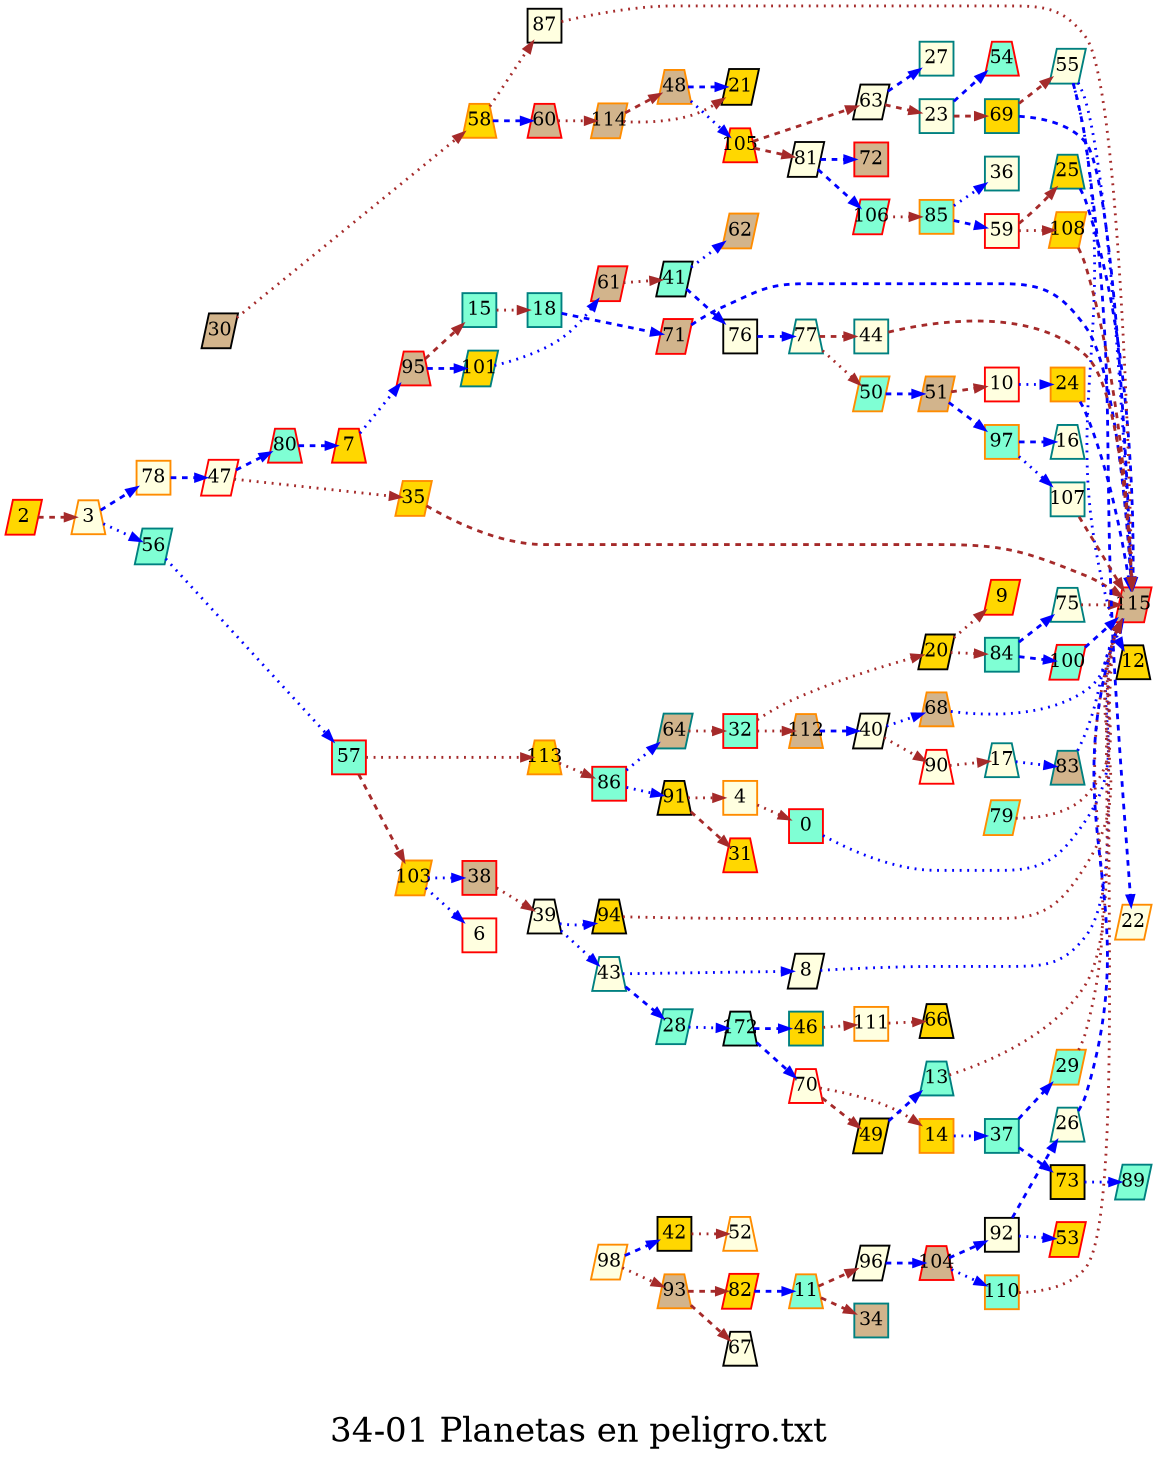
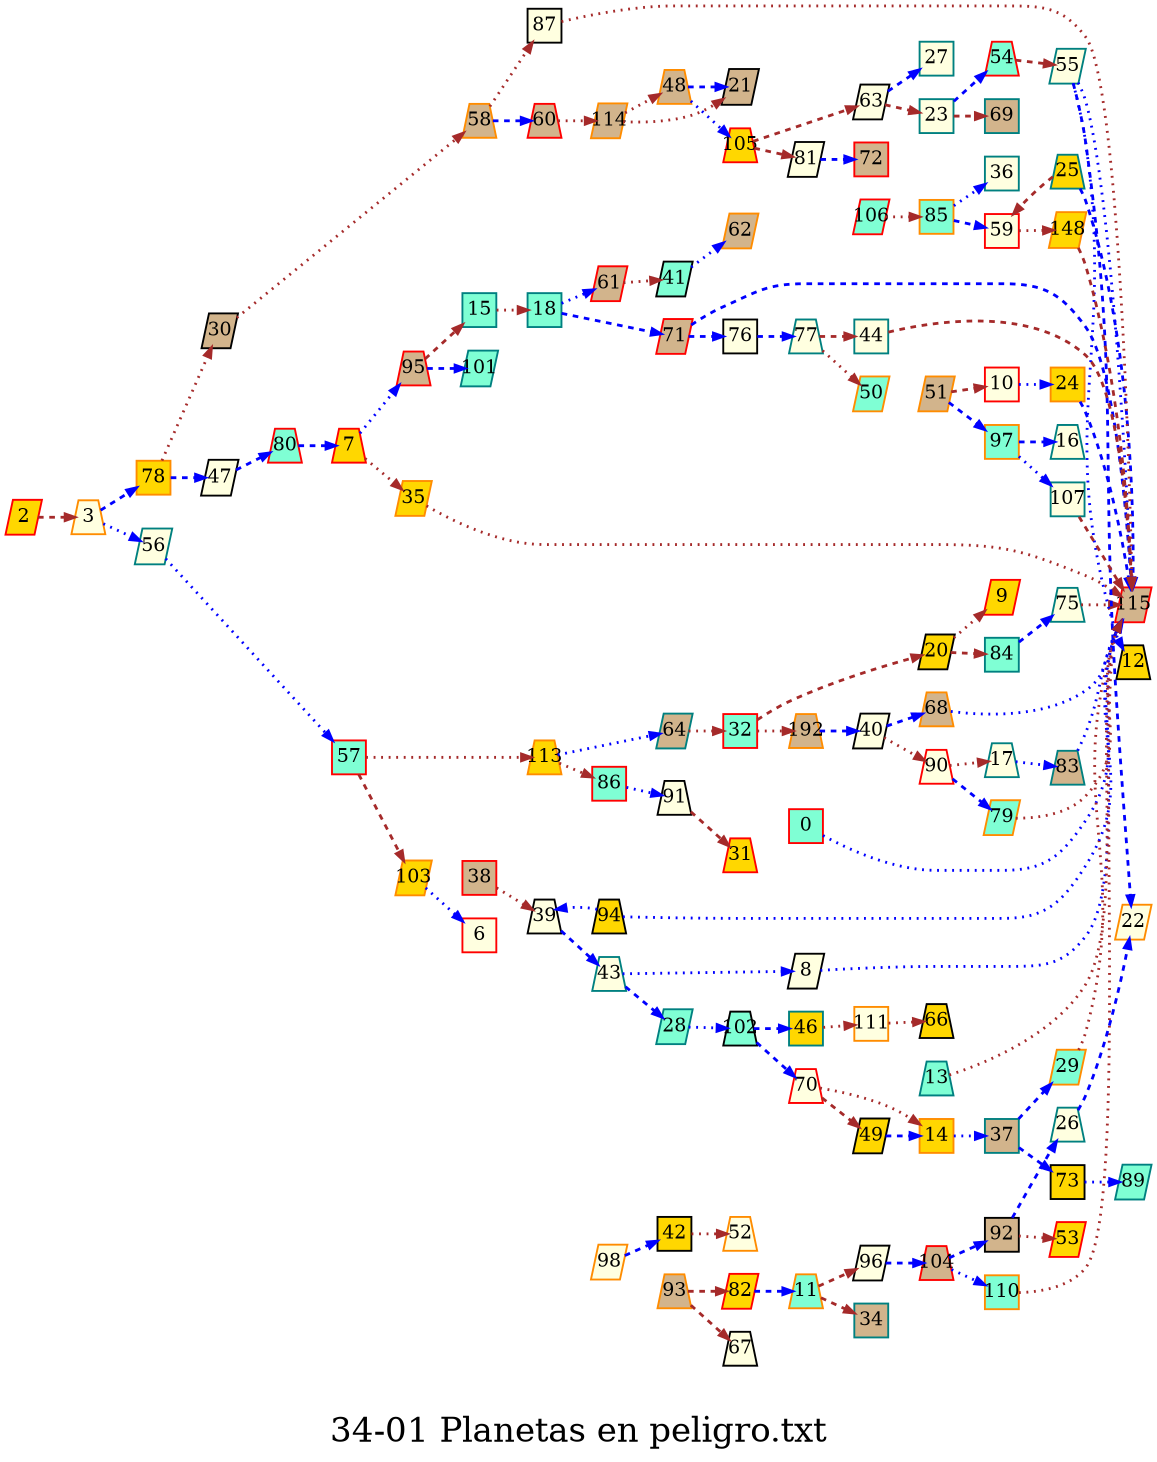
(740, 87) -> (740, 87)
(1031, 94) -> (1030, 62)
(638, 106) -> (638, 106)
(1002, 116) -> (1002, 116)
(479, 121) -> (479, 121)
(835, 185) -> none
(1034, 210) -> (1036, 191)
(1068, 230) -> (1068, 230)
(701, 302) -> (701, 336)
(1116, 322) -> none
(549, 346) -> (573, 298)
(479, 368) -> (479, 368)
(899, 394) -> none
none -> (185, 409)
(154, 478) -> (154, 478)
(220, 478) -> (220, 478)
(312, 488) -> (380, 471)
(770, 545) -> (770, 545)
(154, 546) -> (154, 546)
(963, 653) -> (963, 653)
(1068, 662) -> none
(833, 684) -> (833, 684)
(900, 722) -> (900, 722)
(806, 731) -> (806, 731)
(638, 760) -> (604, 745)
none -> (967, 791)
(674, 798) -> (674, 798)
(740, 798) -> none
(1101, 872) -> (1103, 1047)
(440, 878) -> none
(986, 918) -> (986, 918)
(572, 925) -> (582, 907)
(576, 944) -> (576, 944)
(740, 1029) -> (740, 1029)
(904, 1107) -> (898, 1136)
(1002, 1136) -> (1002, 1136)
(1002, 1235) -> (1002, 1235)
(1031, 1237) -> (1031, 1237)
(638, 1275) -> none
